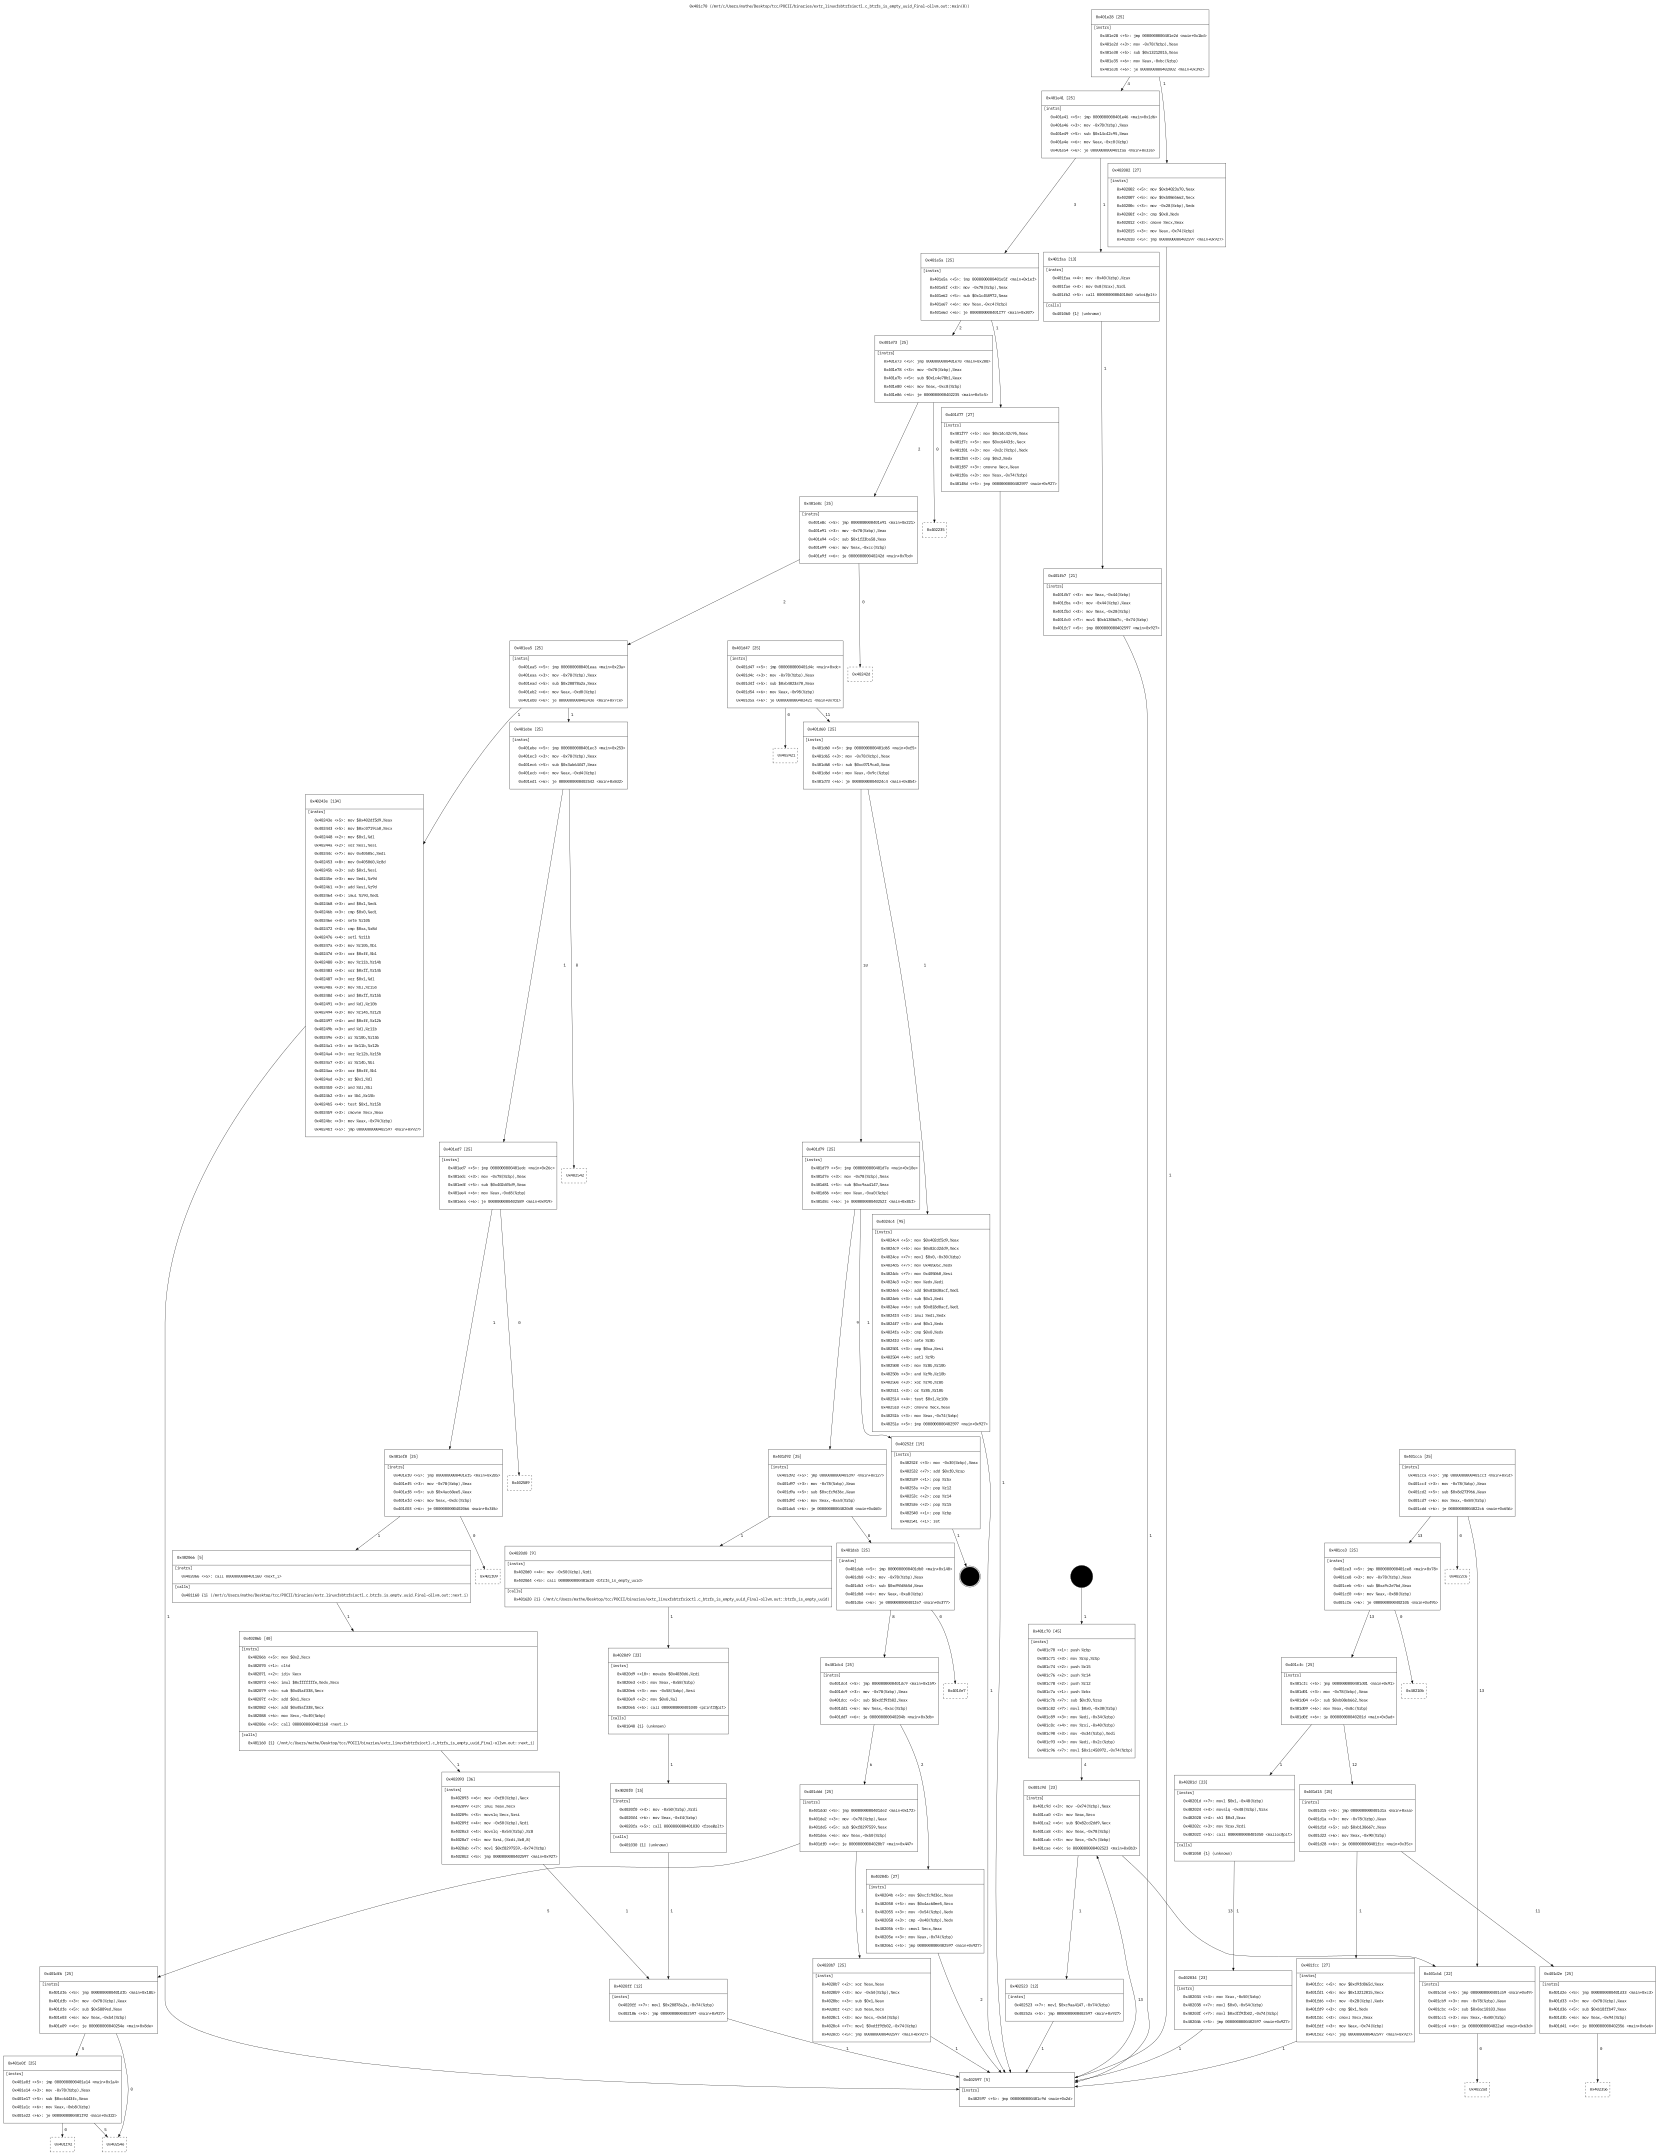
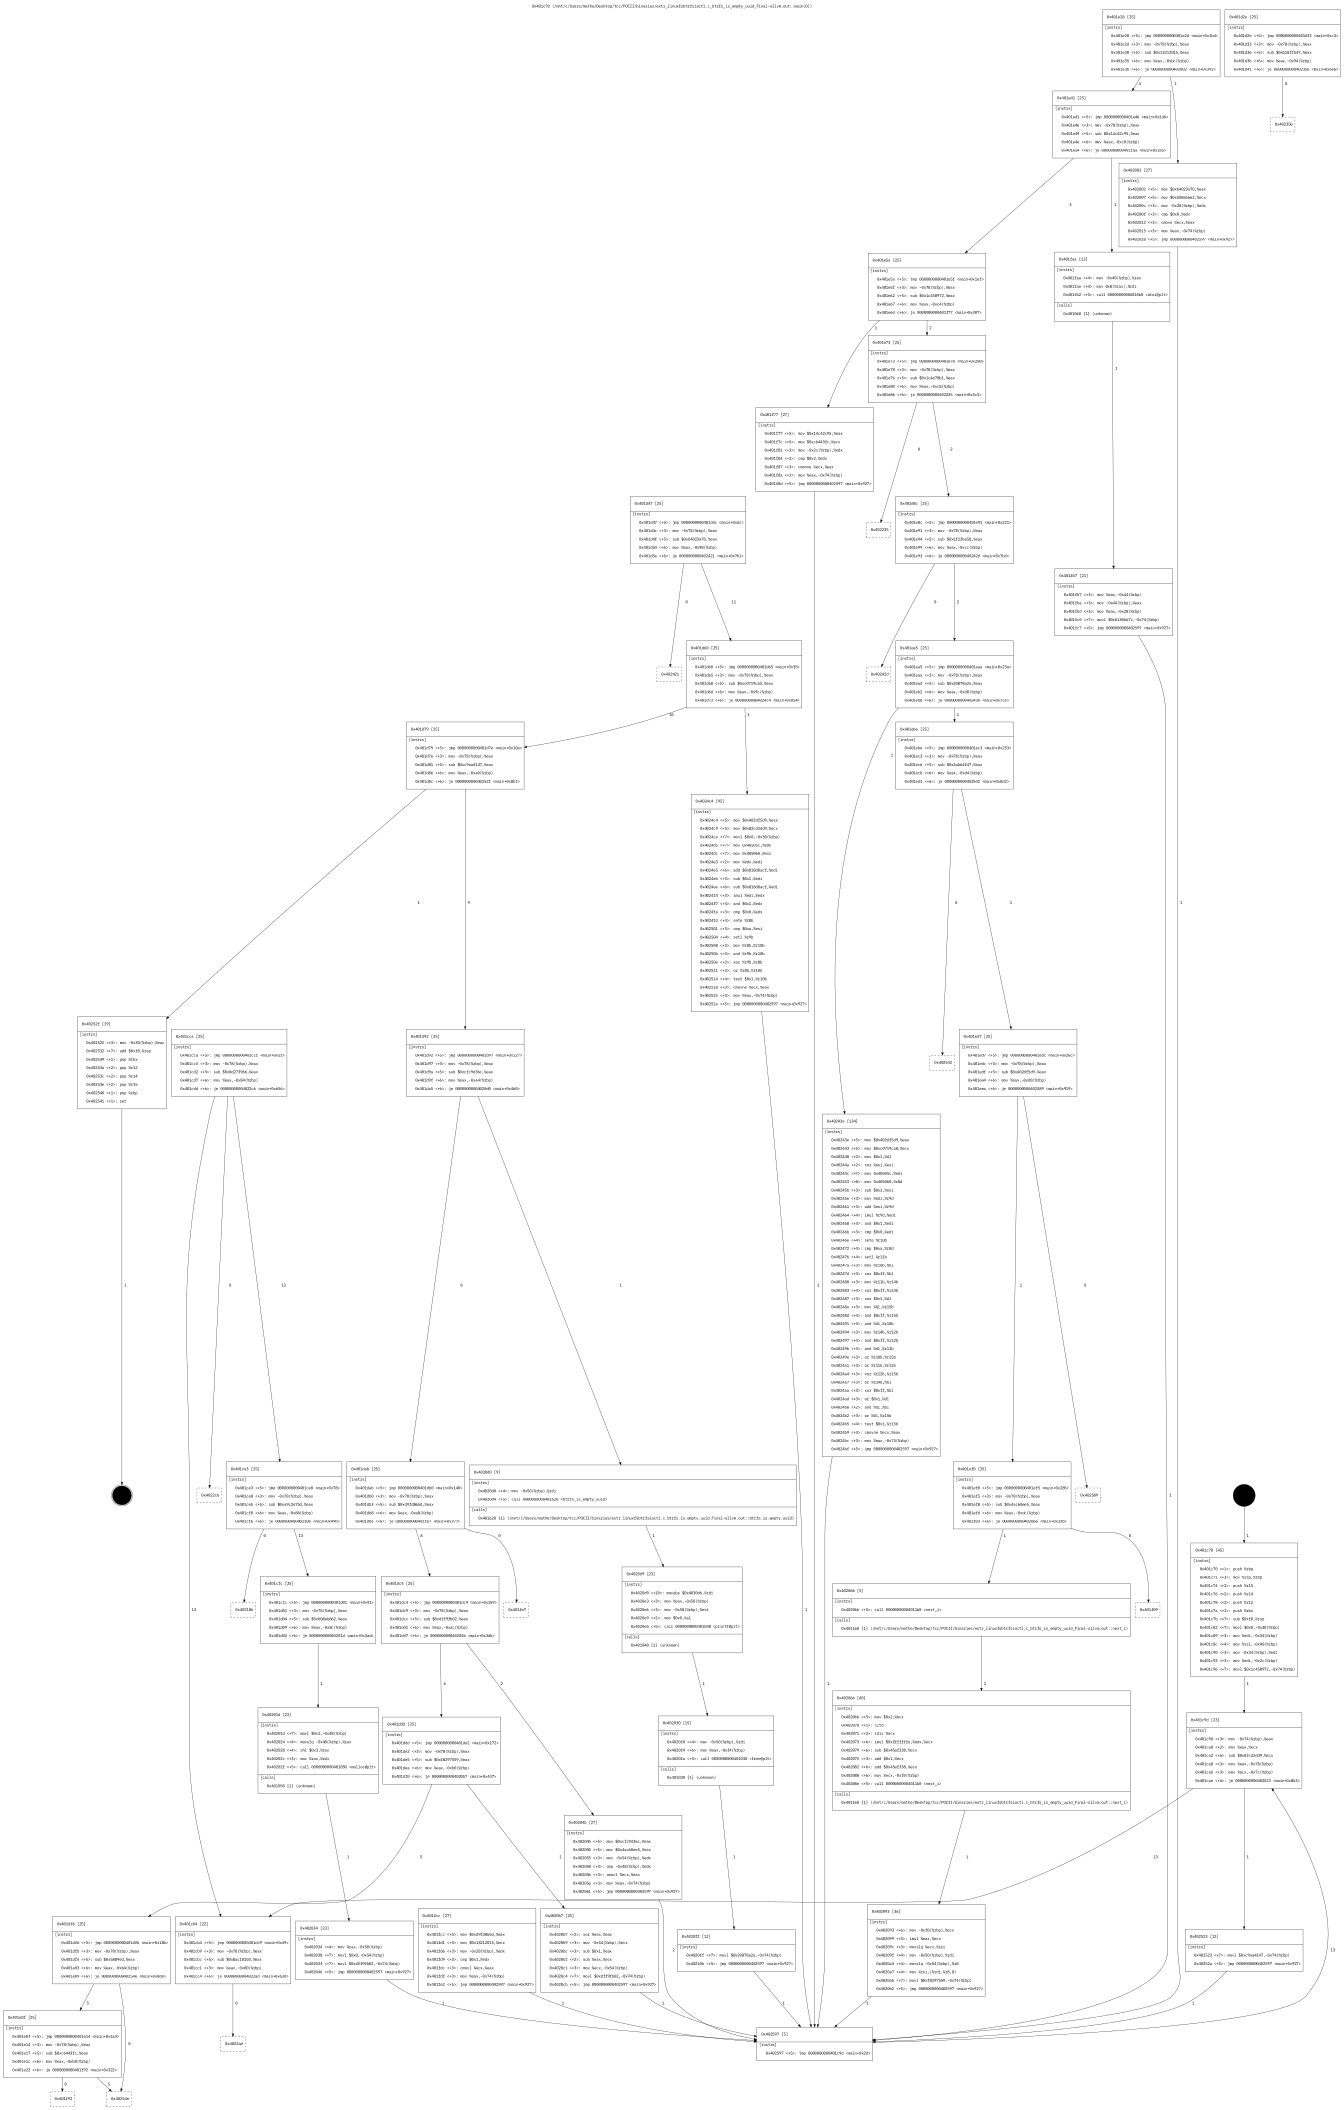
(1084, 1765) -> (1246, 1684)
(1357, 1818) -> none
(595, 1921) -> (854, 2011)
